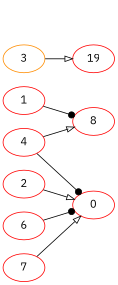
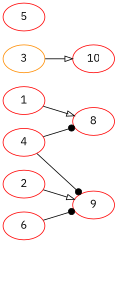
none -> (24, 17)
(94, 59) -> (94, 59)
(56, 110) -> (56, 110)
(56, 133) -> (56, 133)
(94, 205) -> (94, 205)
(24, 268) -> none
